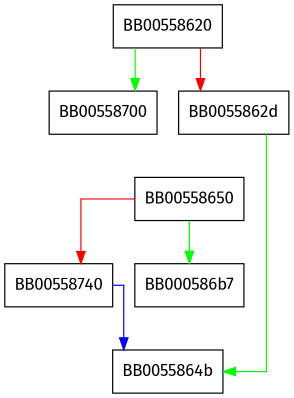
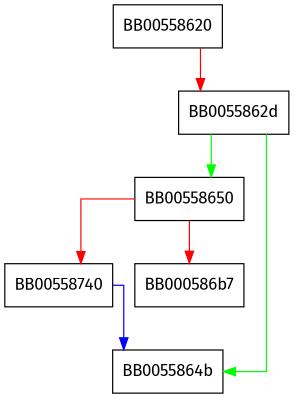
(103, 113) -> none
none -> (211, 150)
(189, 236) -> (189, 236)
